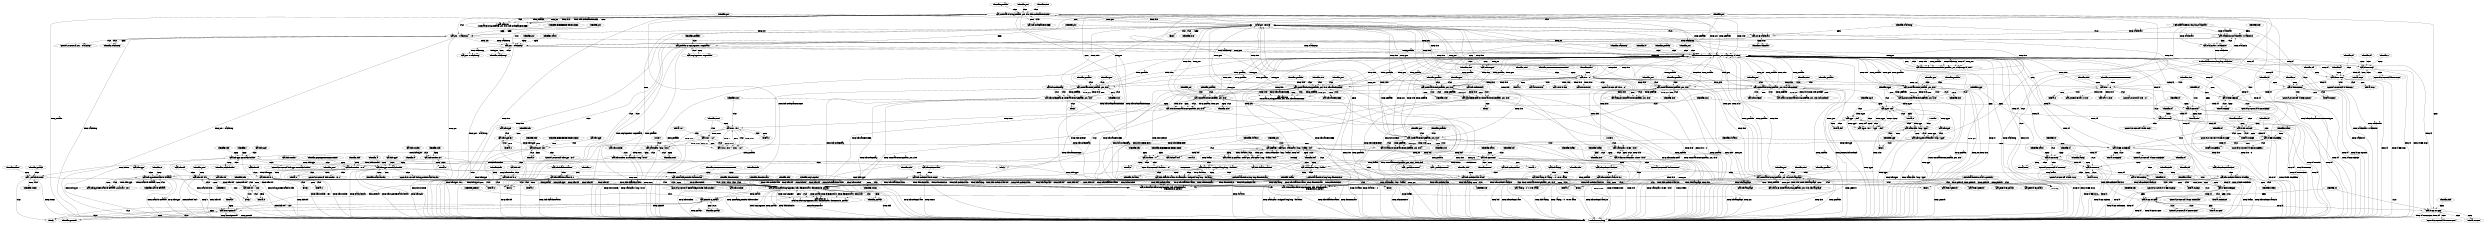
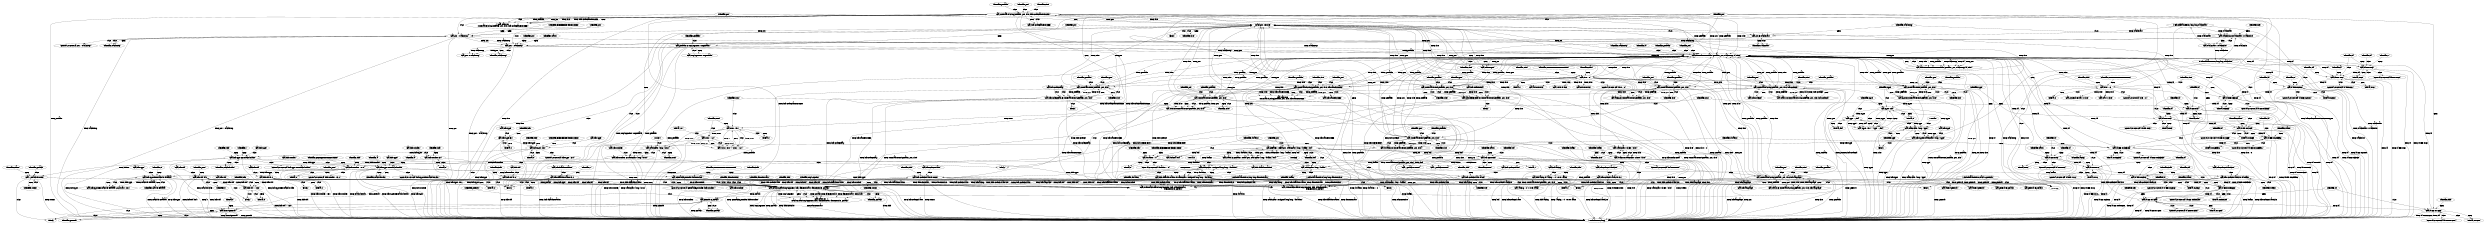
(2183, 40) -> (2199, 39)
none -> (2167, 128)
(1609, 138) -> none
none -> (1181, 163)
(2197, 182) -> (2197, 182)
(2288, 207) -> (2289, 205)
